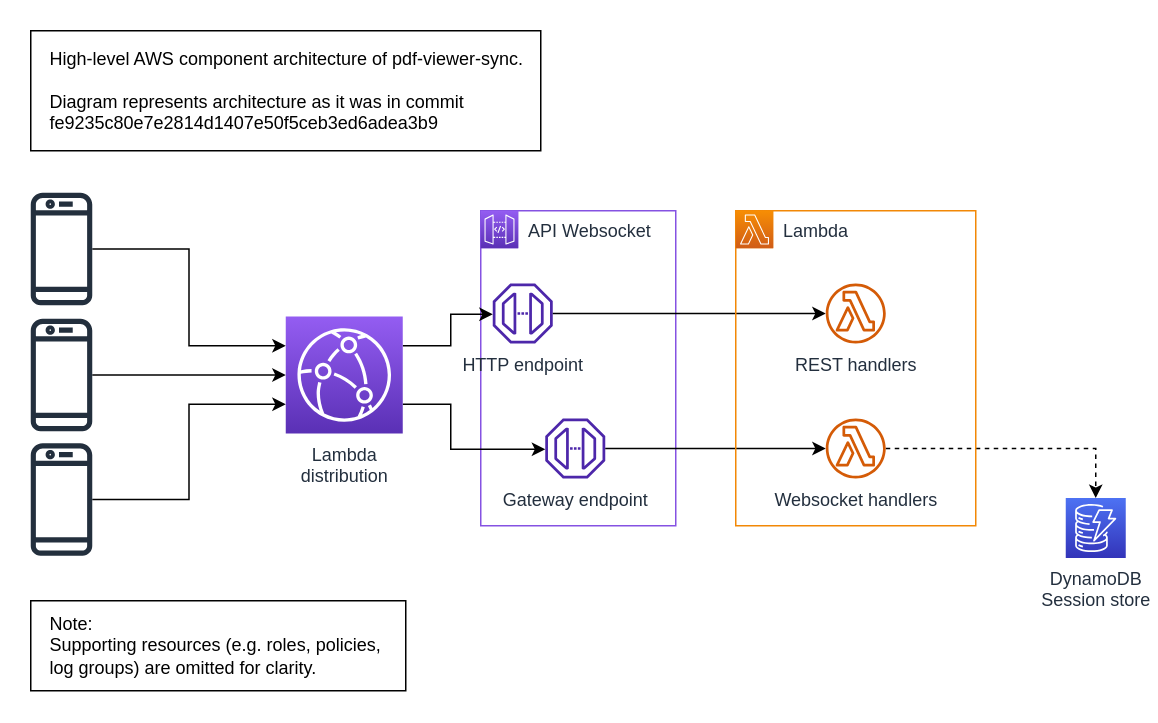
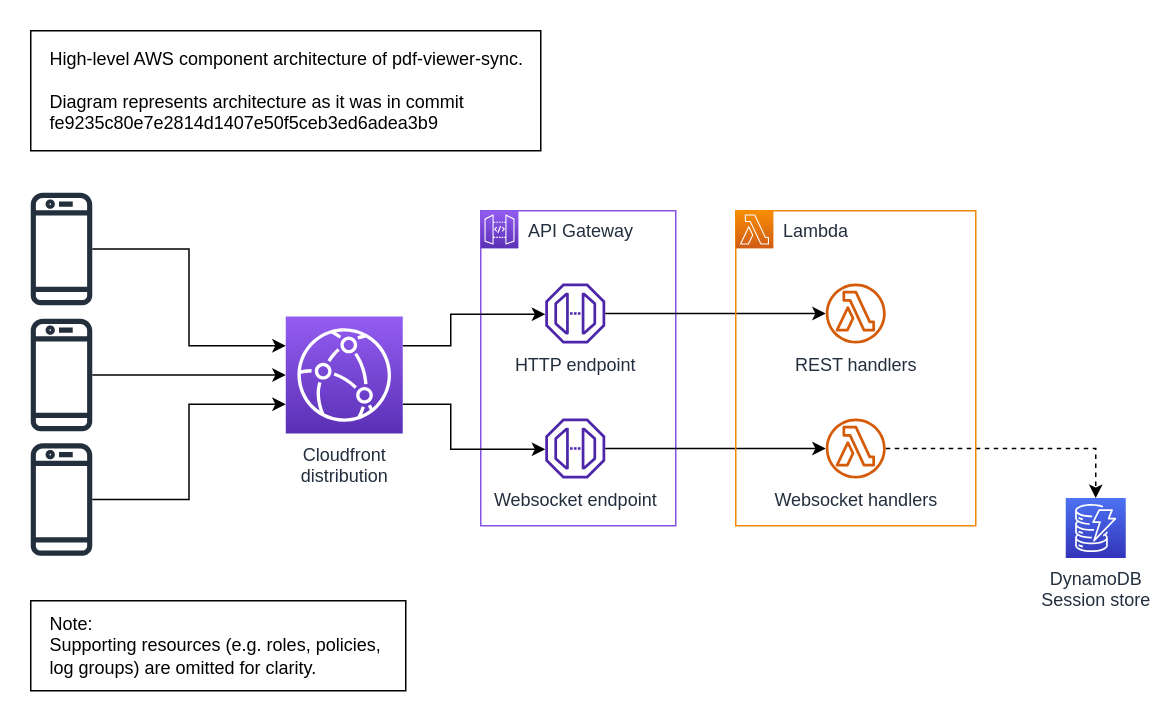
(592, 232) -> (582, 232)
(523, 314) -> (575, 314)
(345, 466) -> (345, 466)
(576, 501) -> (576, 501)
